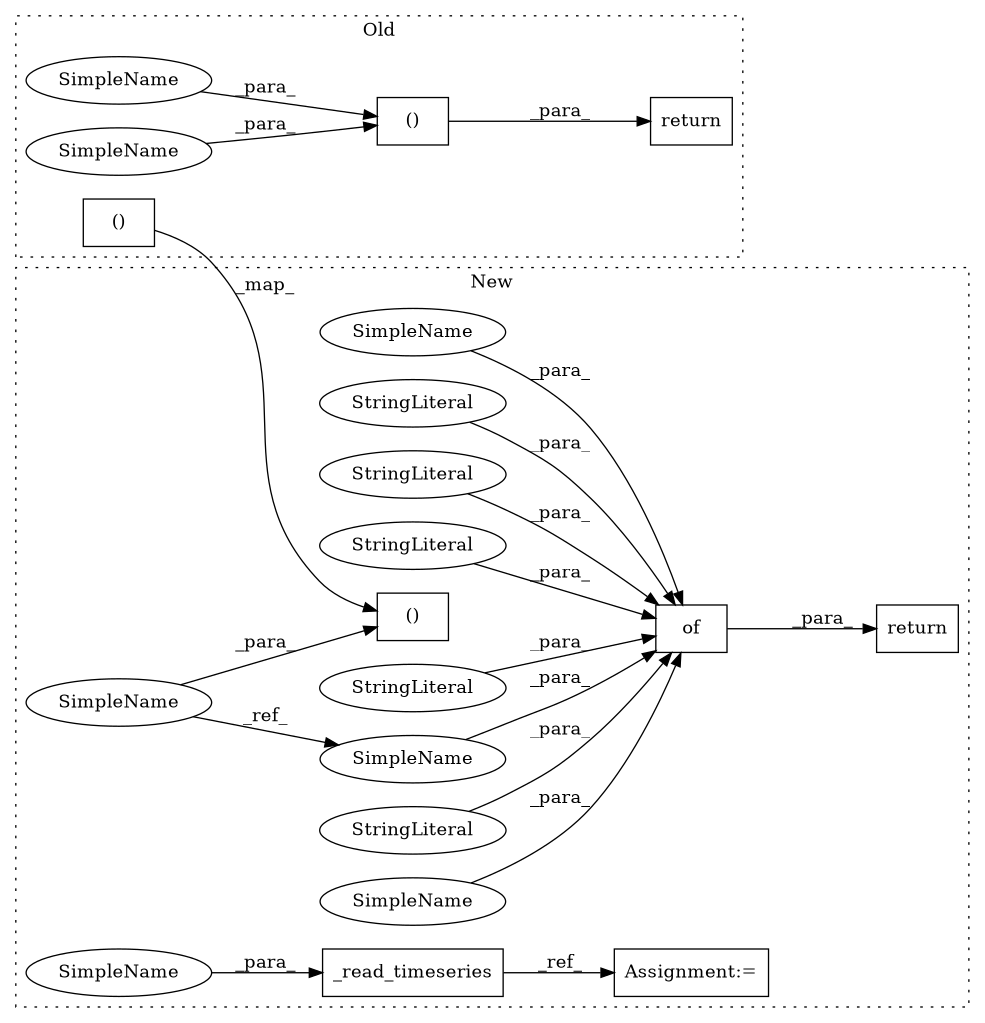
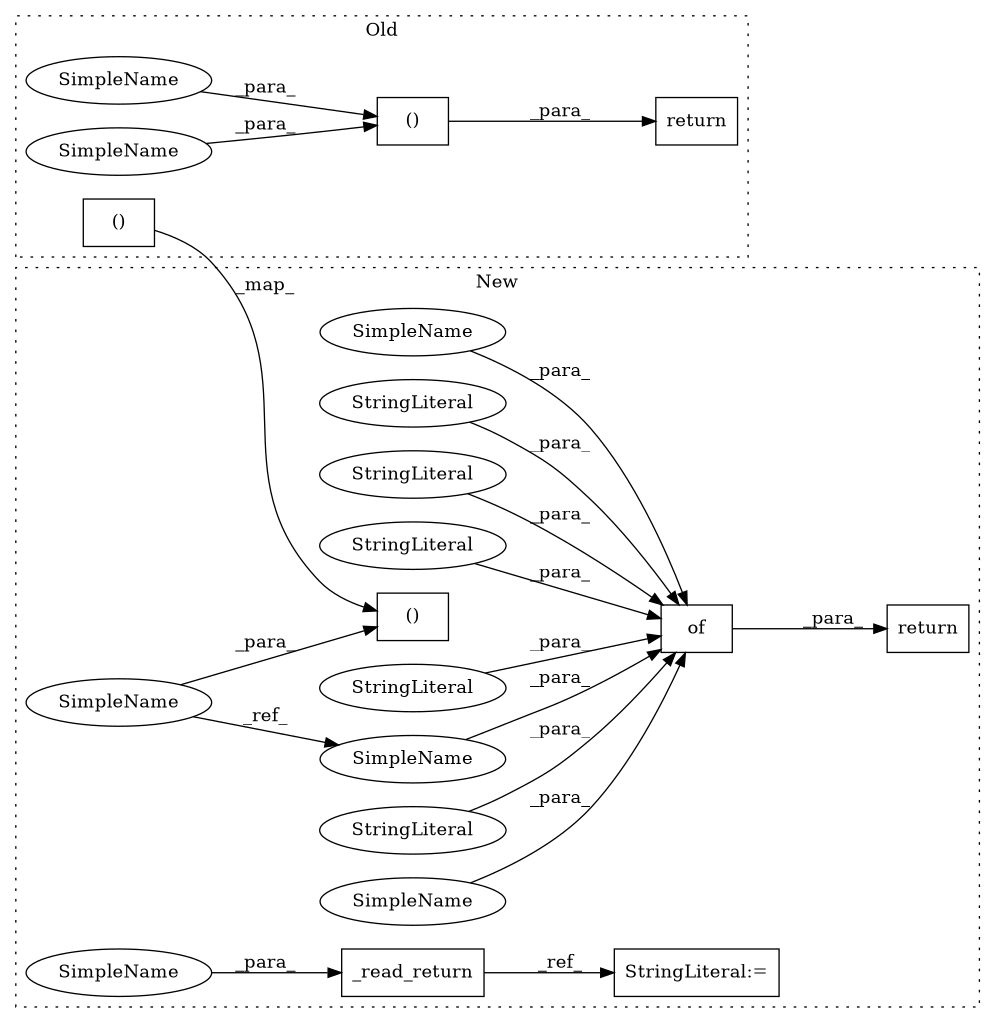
(413, 973) -> (413, 973)
(691, 973) -> (697, 973)
